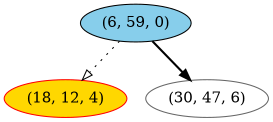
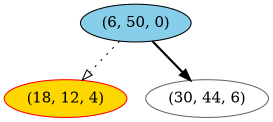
(136, 23) -> (136, 23)
(207, 99) -> (207, 99)
